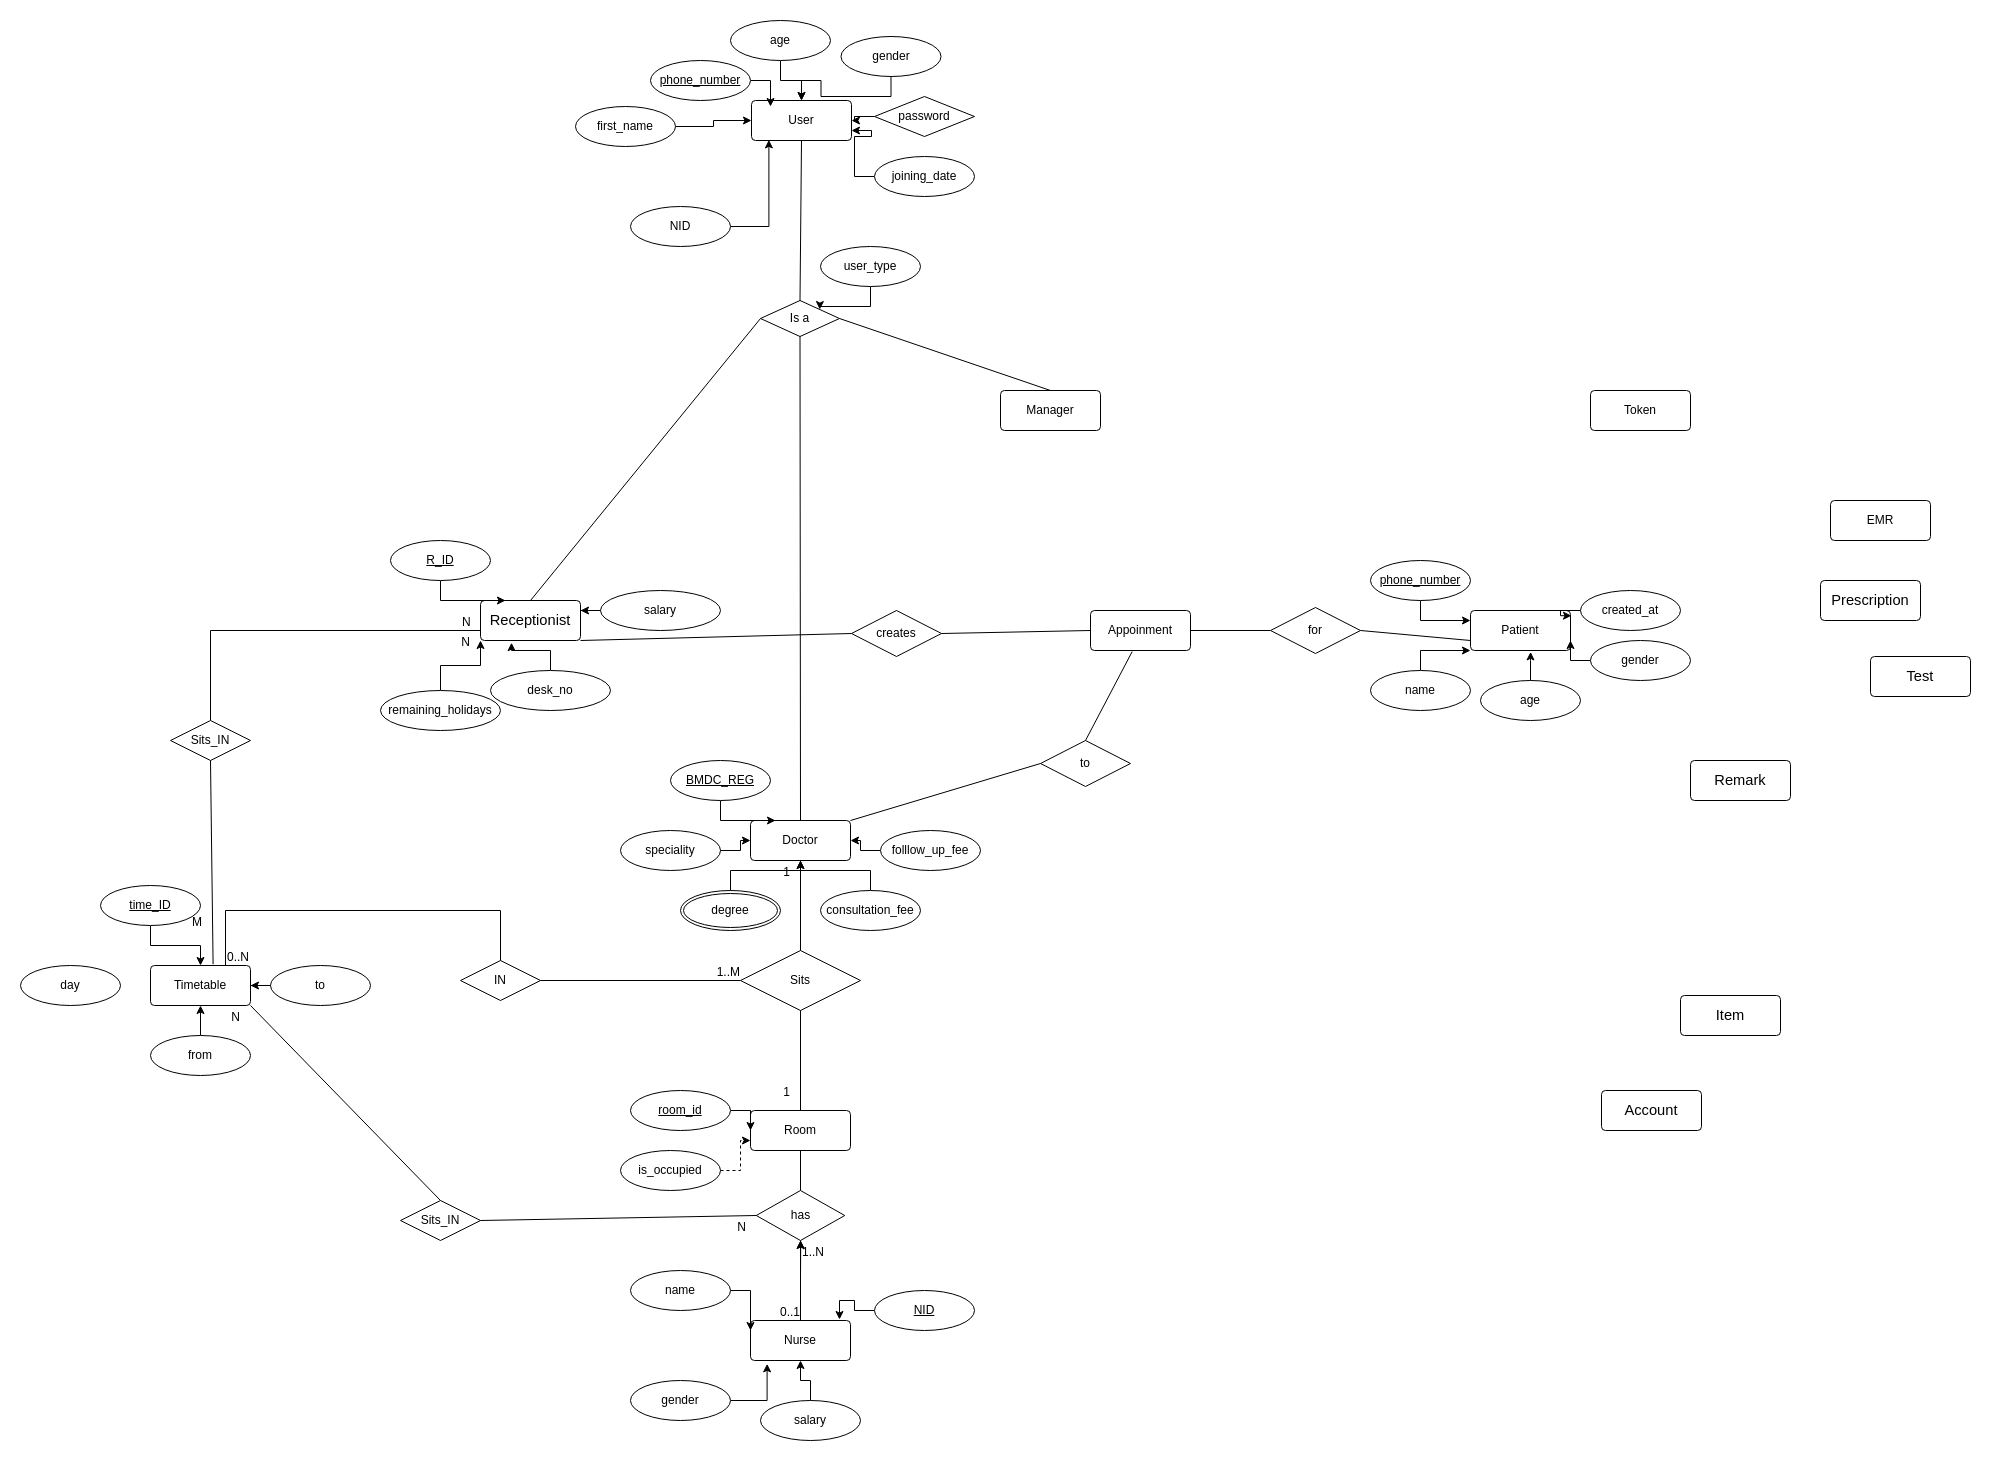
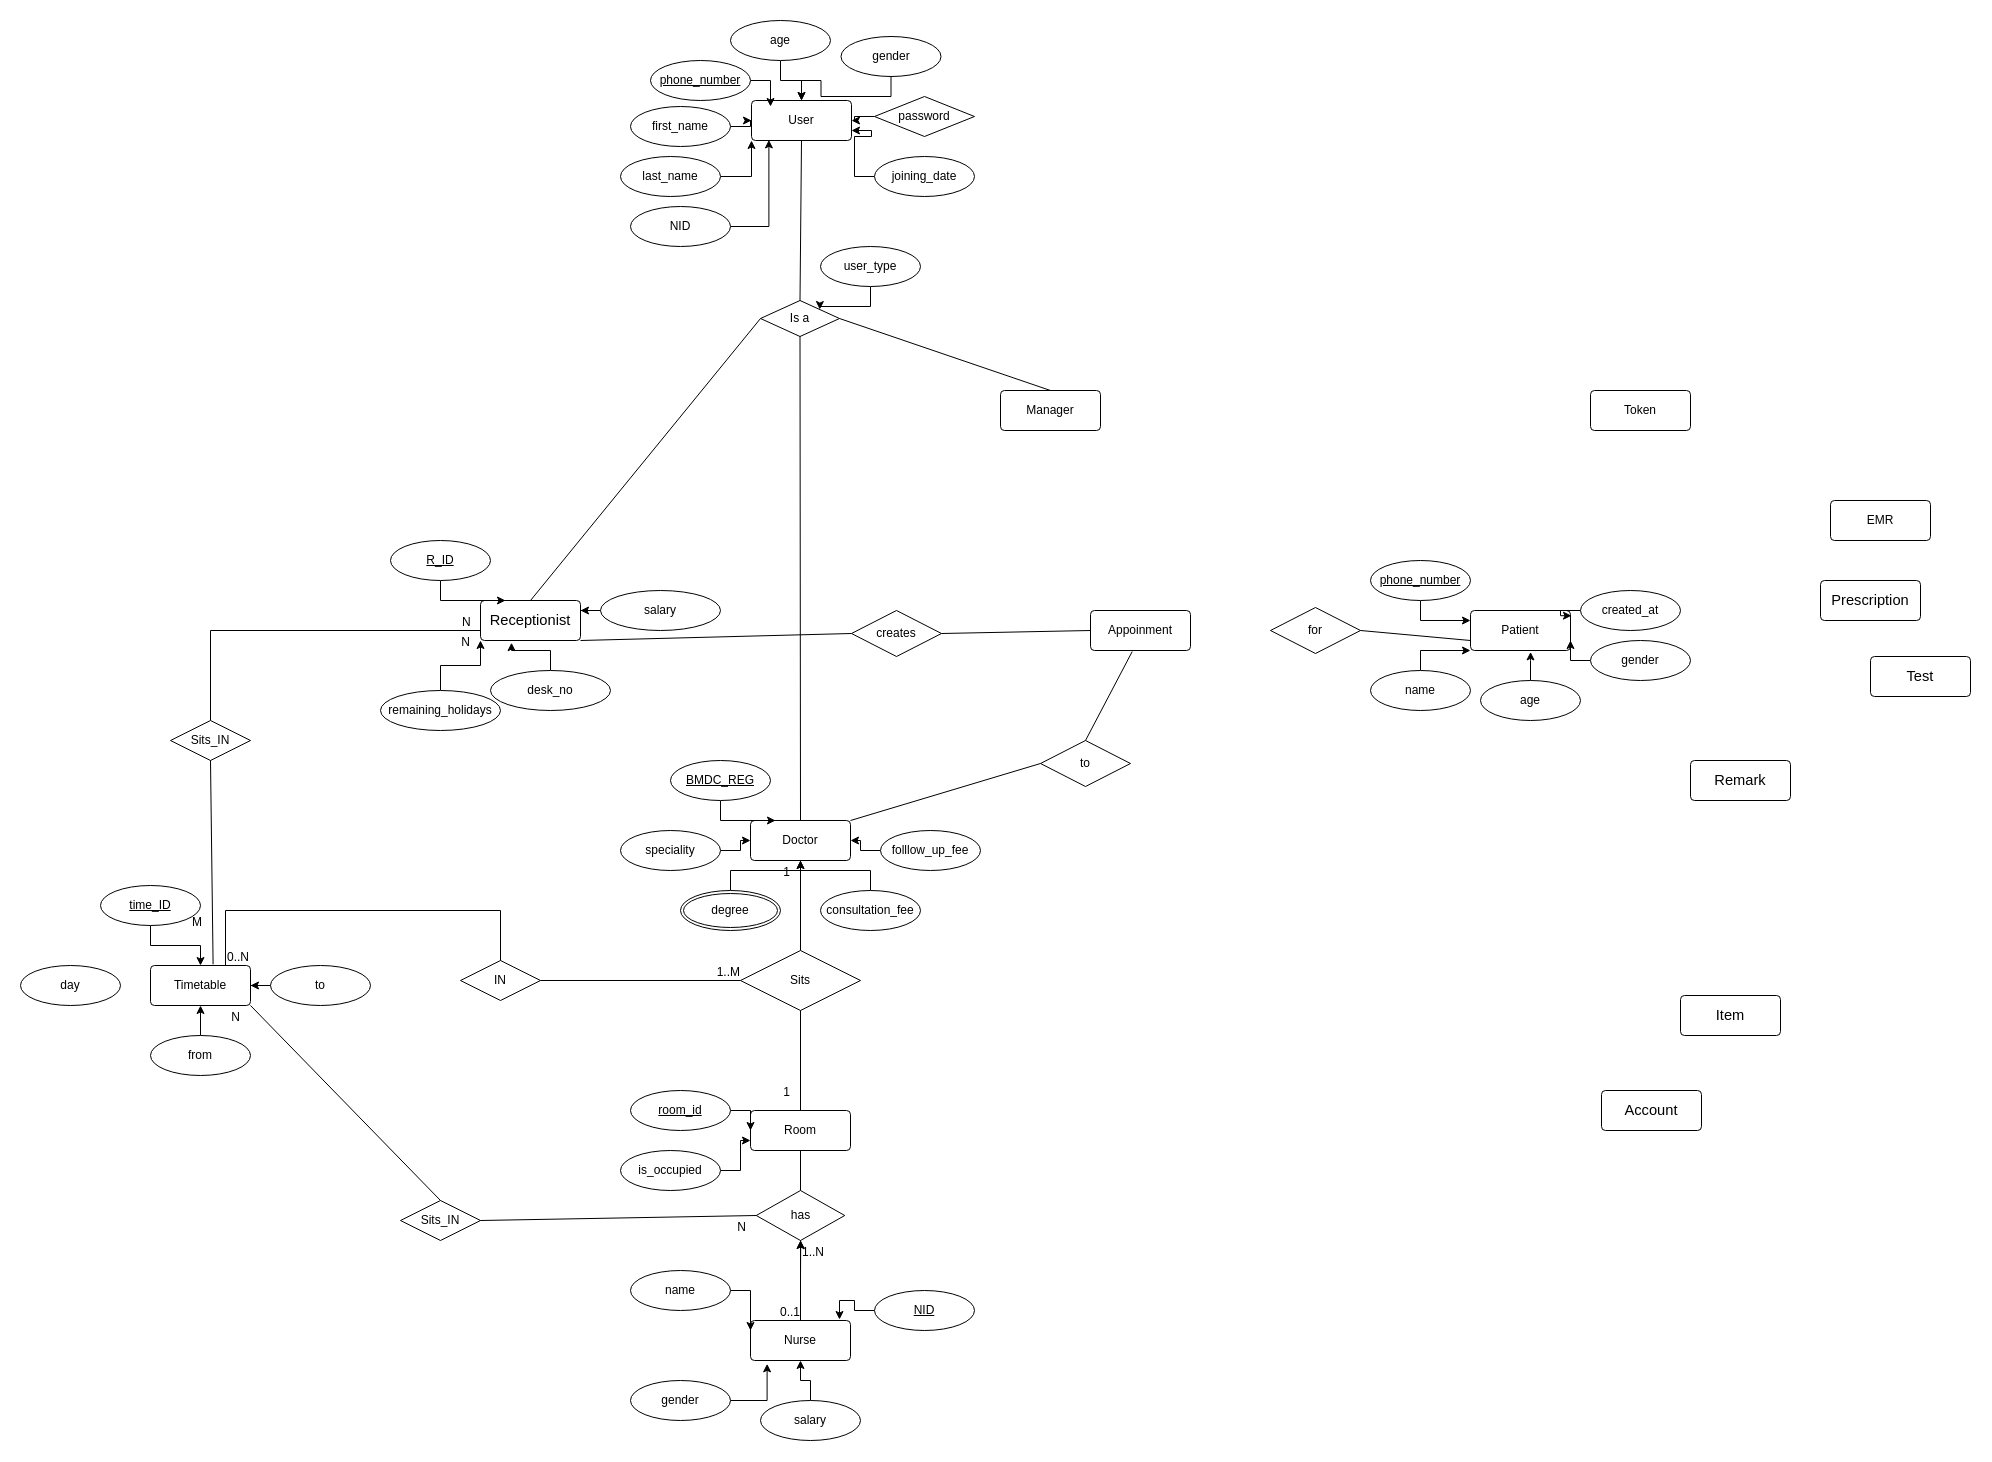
(626, 127) -> (681, 127)
none -> (671, 177)
none -> (751, 177)
(1231, 631) -> none
(741, 1164) -> (741, 1164)
